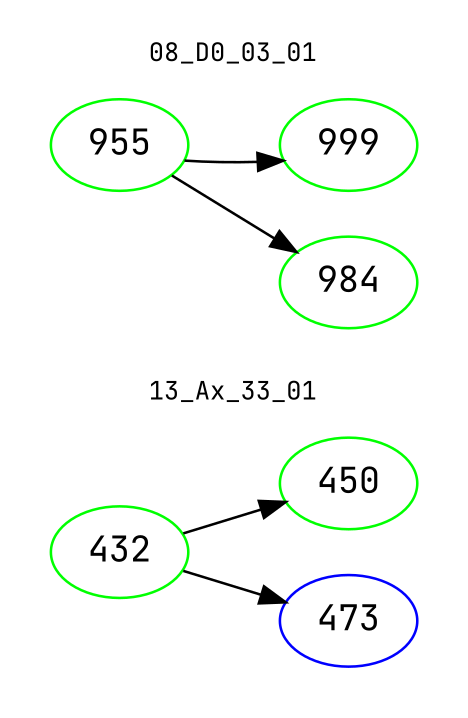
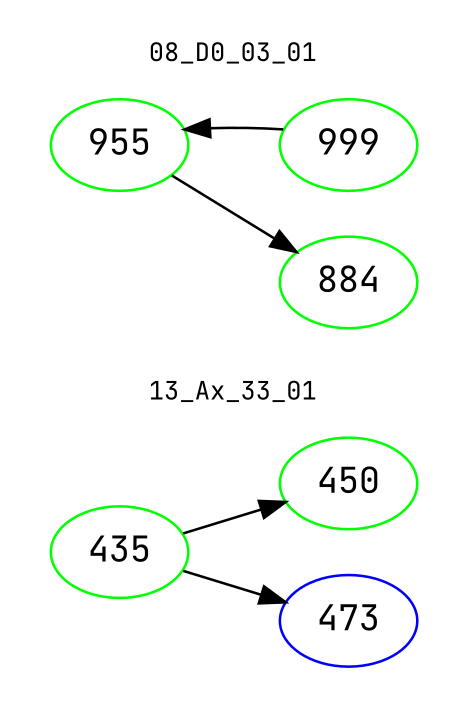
(221, 162) -> (247, 128)
(349, 282) -> (349, 282)
(120, 552) -> (120, 552)
